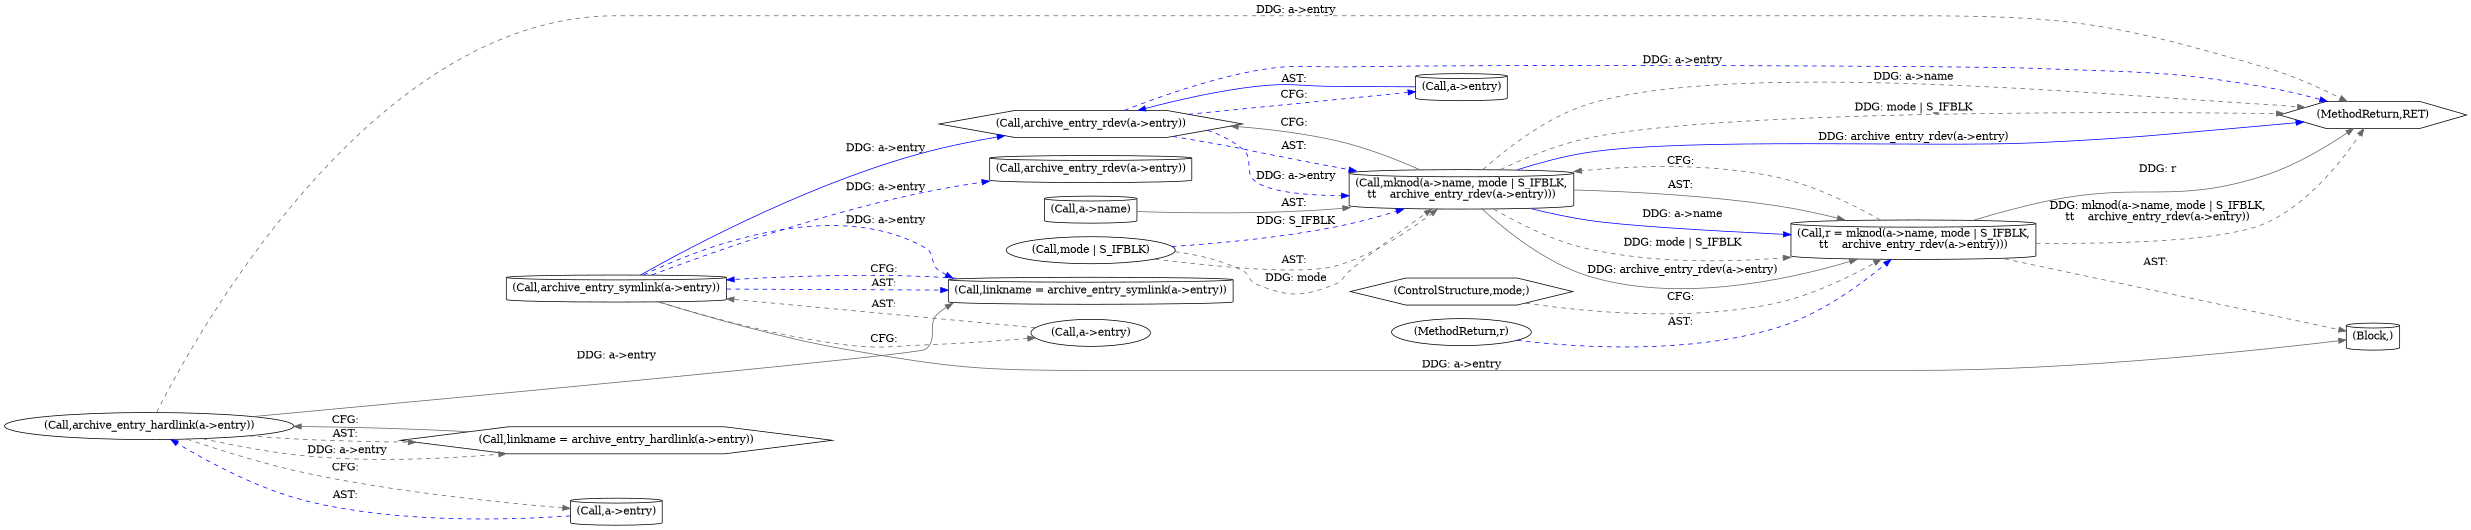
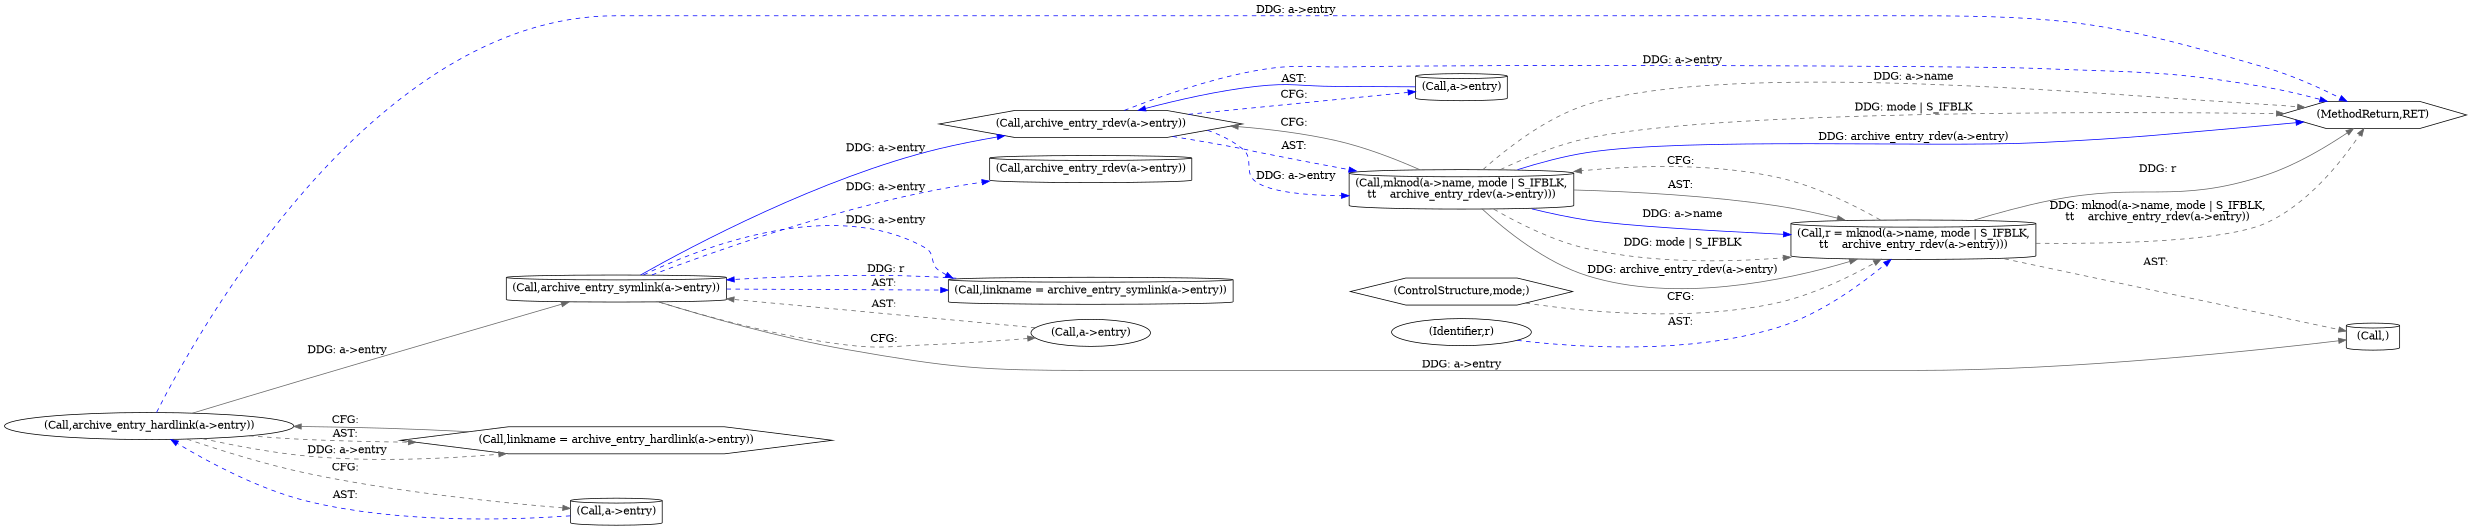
(1167, 16) -> (1167, 16)
(1091, 210) -> none
(1091, 250) -> none
(886, 269) -> (886, 269)
(1461, 332) -> (1461, 332)
(2373, 337) -> (2373, 337)
(614, 383) -> (377, 358)
